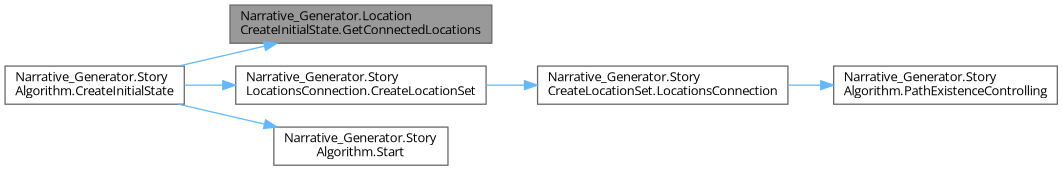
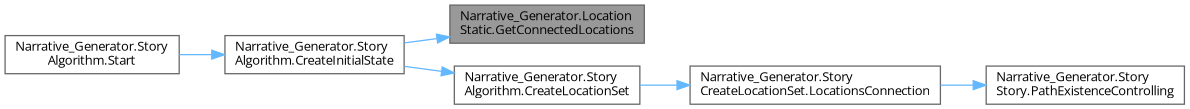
(361, 24) -> (547, 24)
(361, 85) -> (547, 85)
(946, 85) -> (1085, 85)
(221, 114) -> (195, 55)
